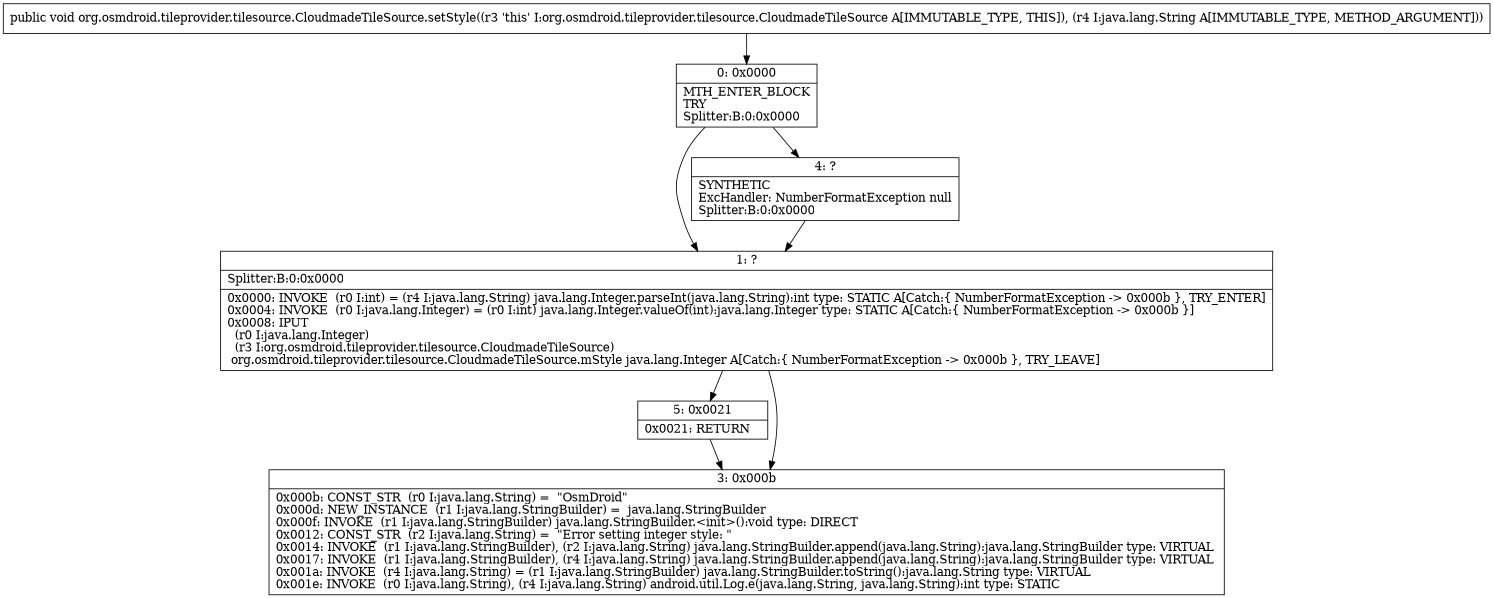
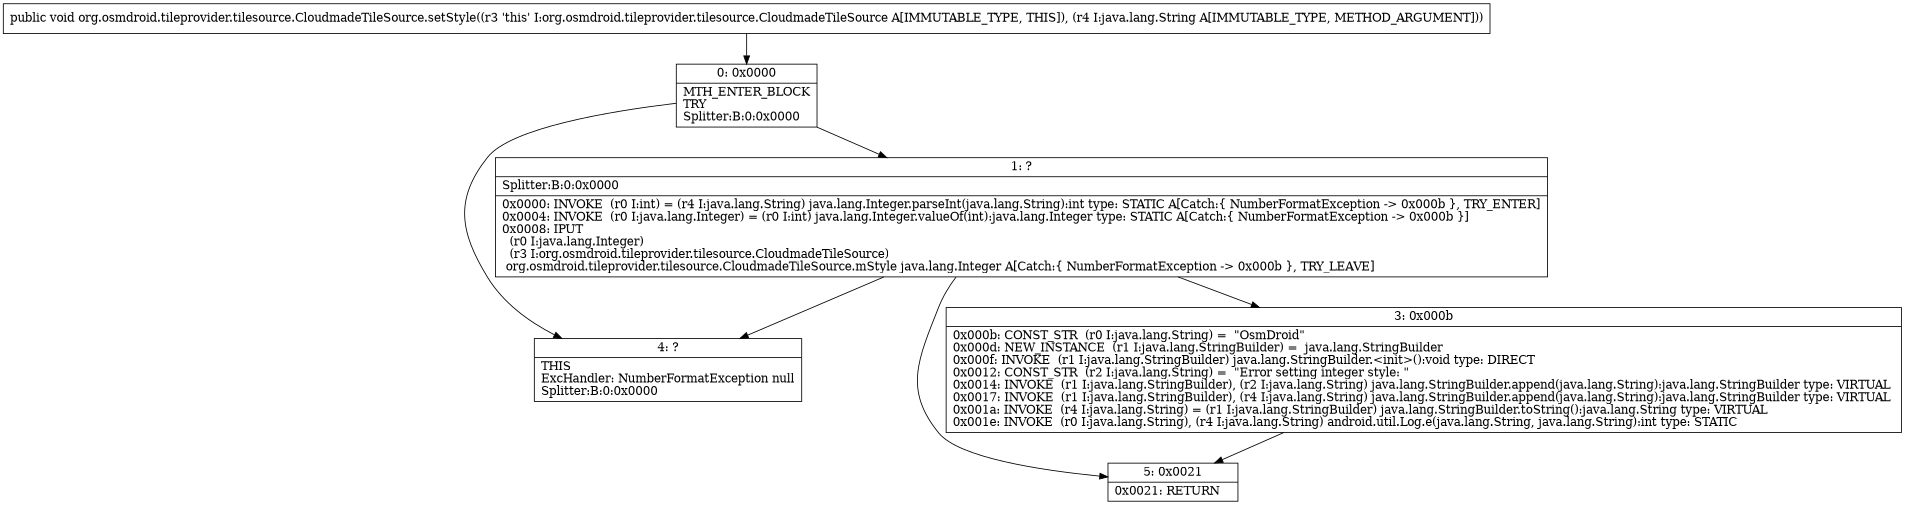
(735, 186) -> (556, 367)
(797, 232) -> (816, 306)
(715, 451) -> (1253, 446)
